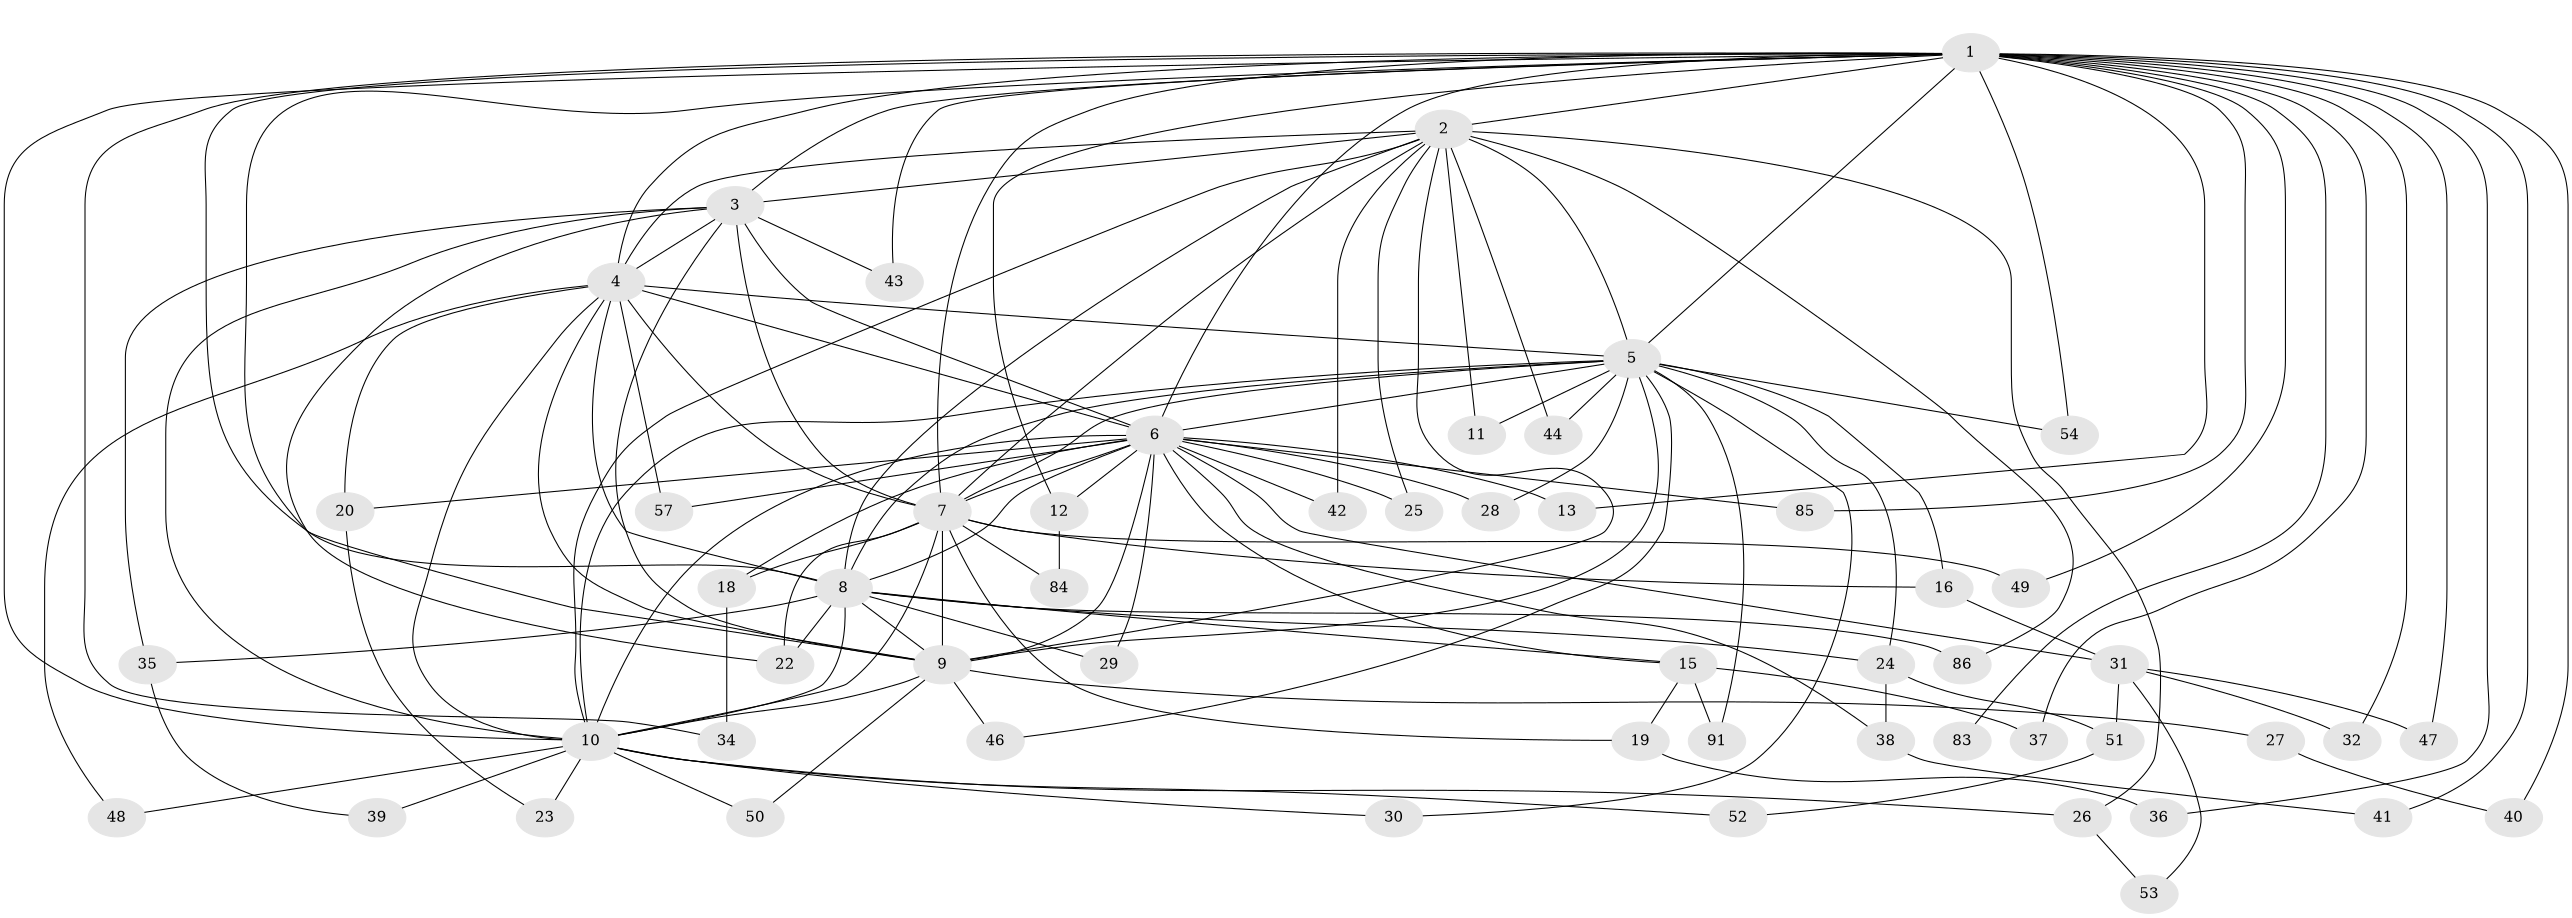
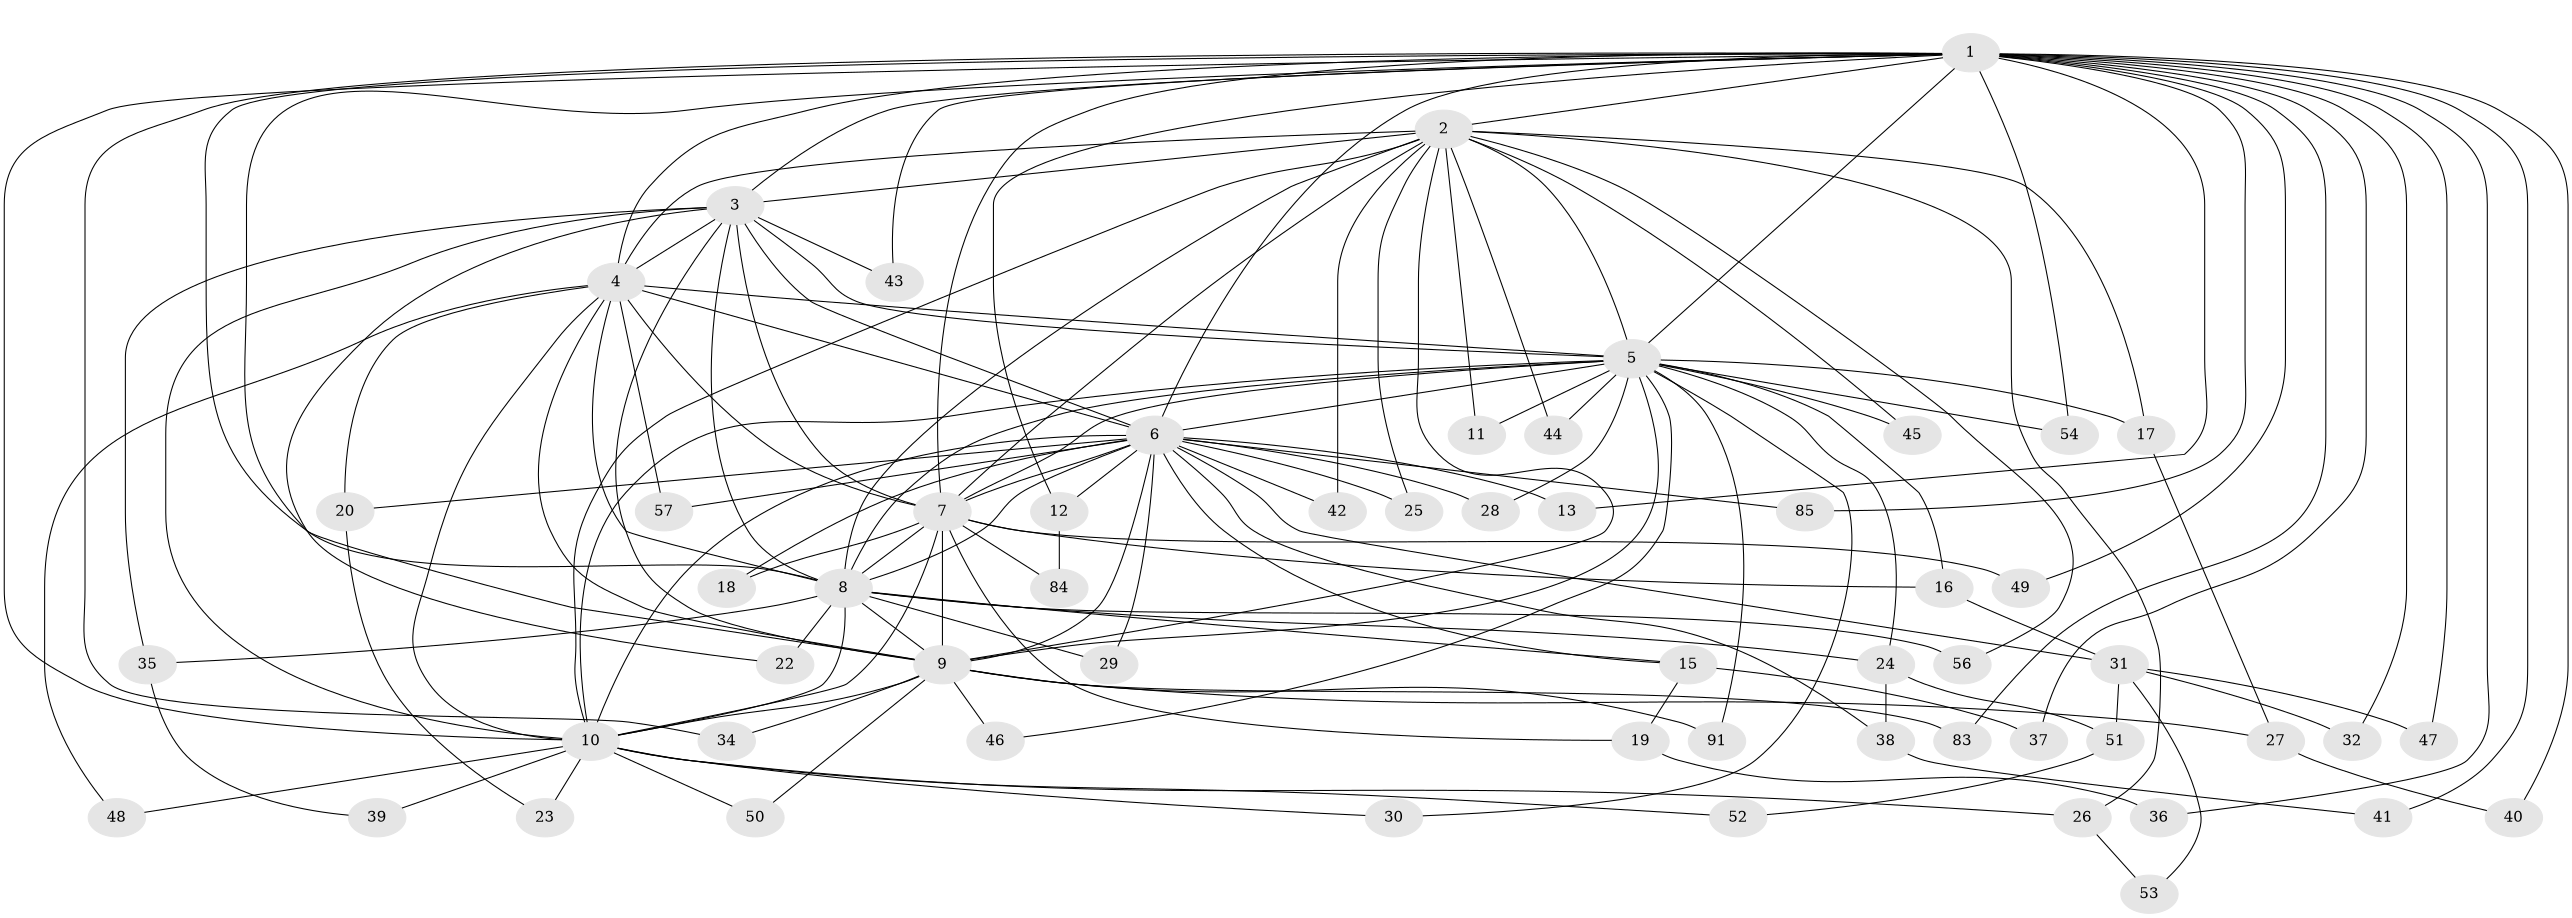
none -> (1163, 335)
none -> (715, 423)
none -> (1912, 435)
none -> (2146, 435)
(810, 564) -> (893, 550)
(727, 665) -> (832, 707)
(1962, 665) -> (1962, 665)
none -> (1578, 694)
(1705, 709) -> (1334, 689)
